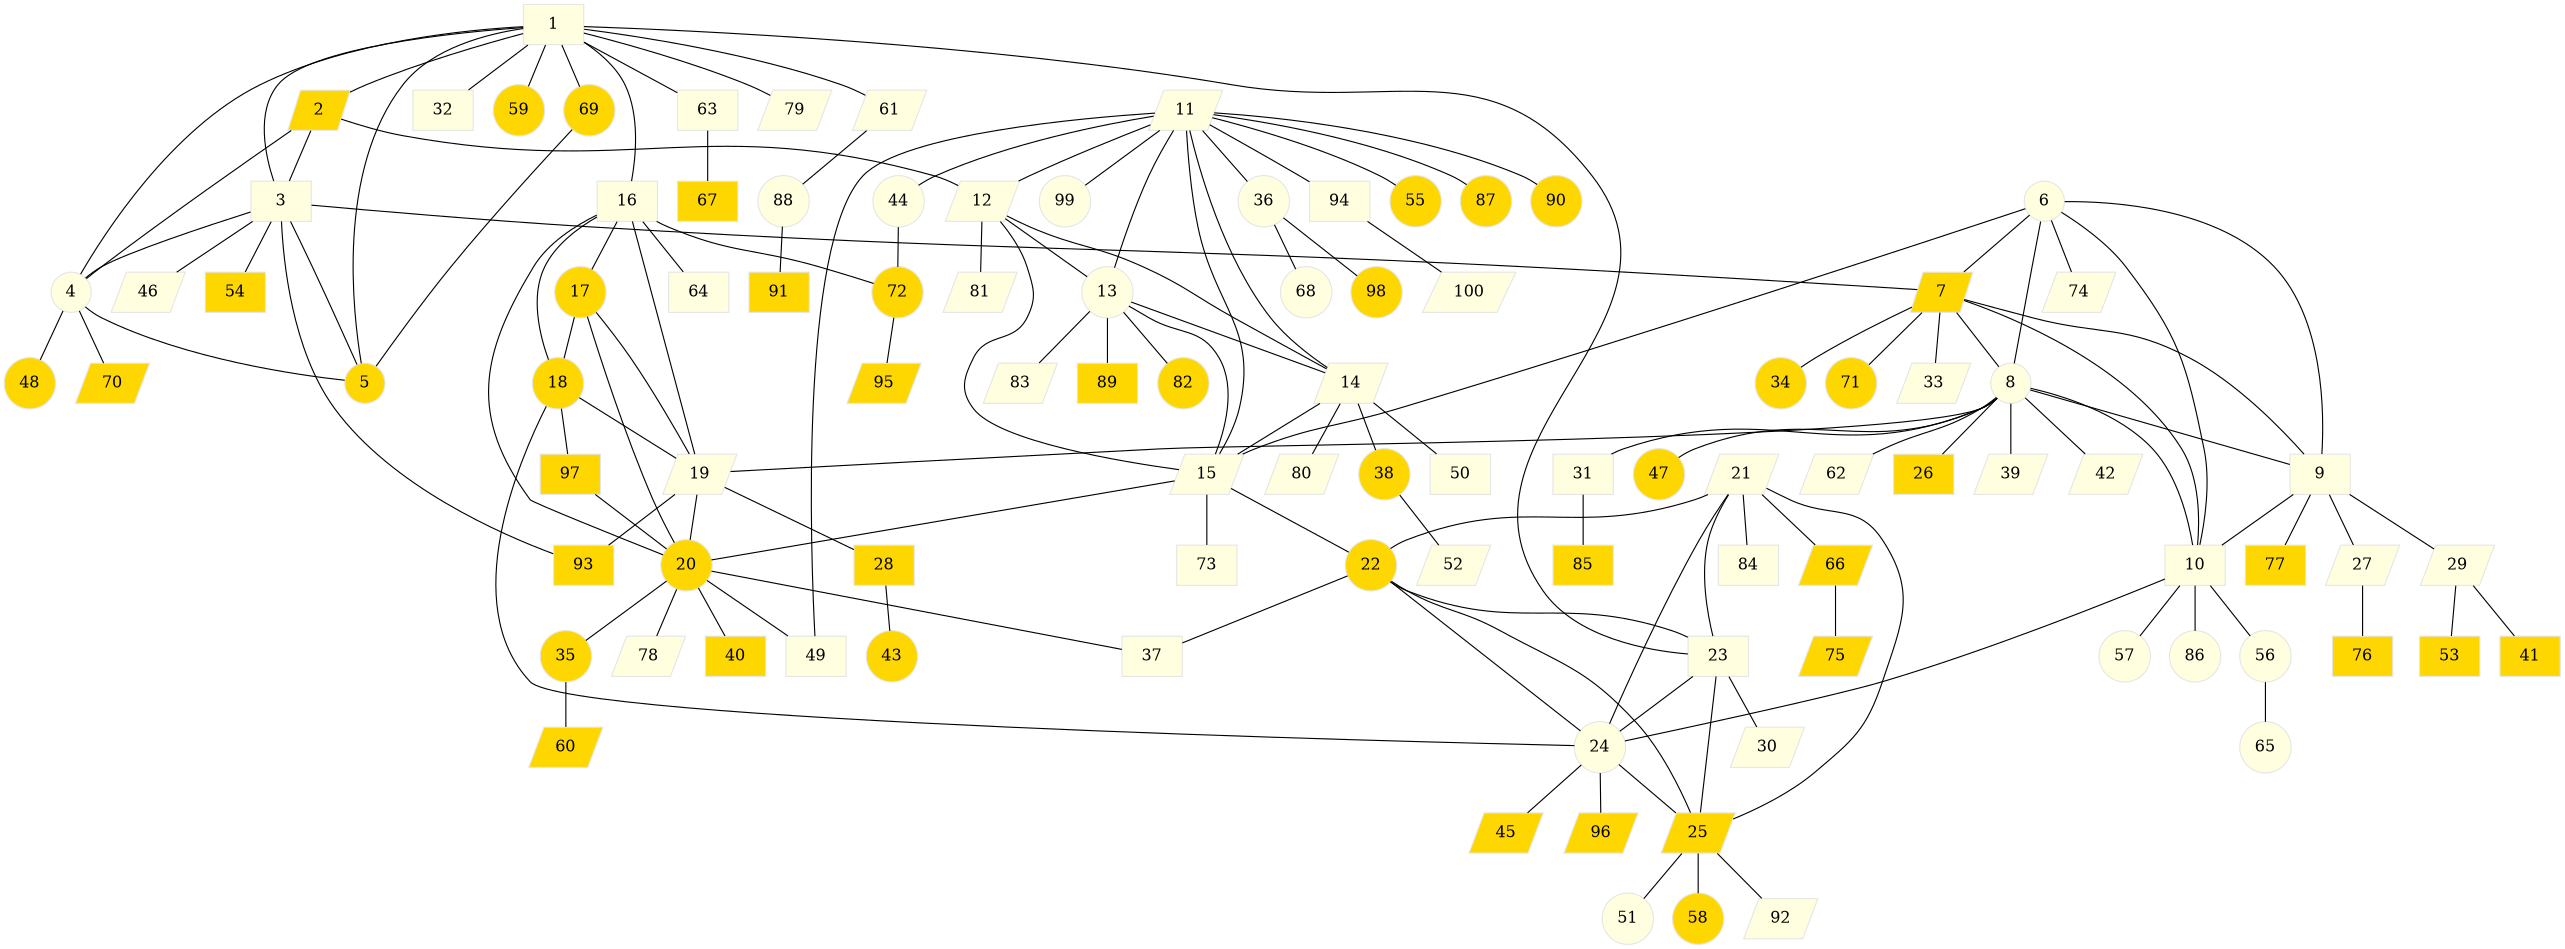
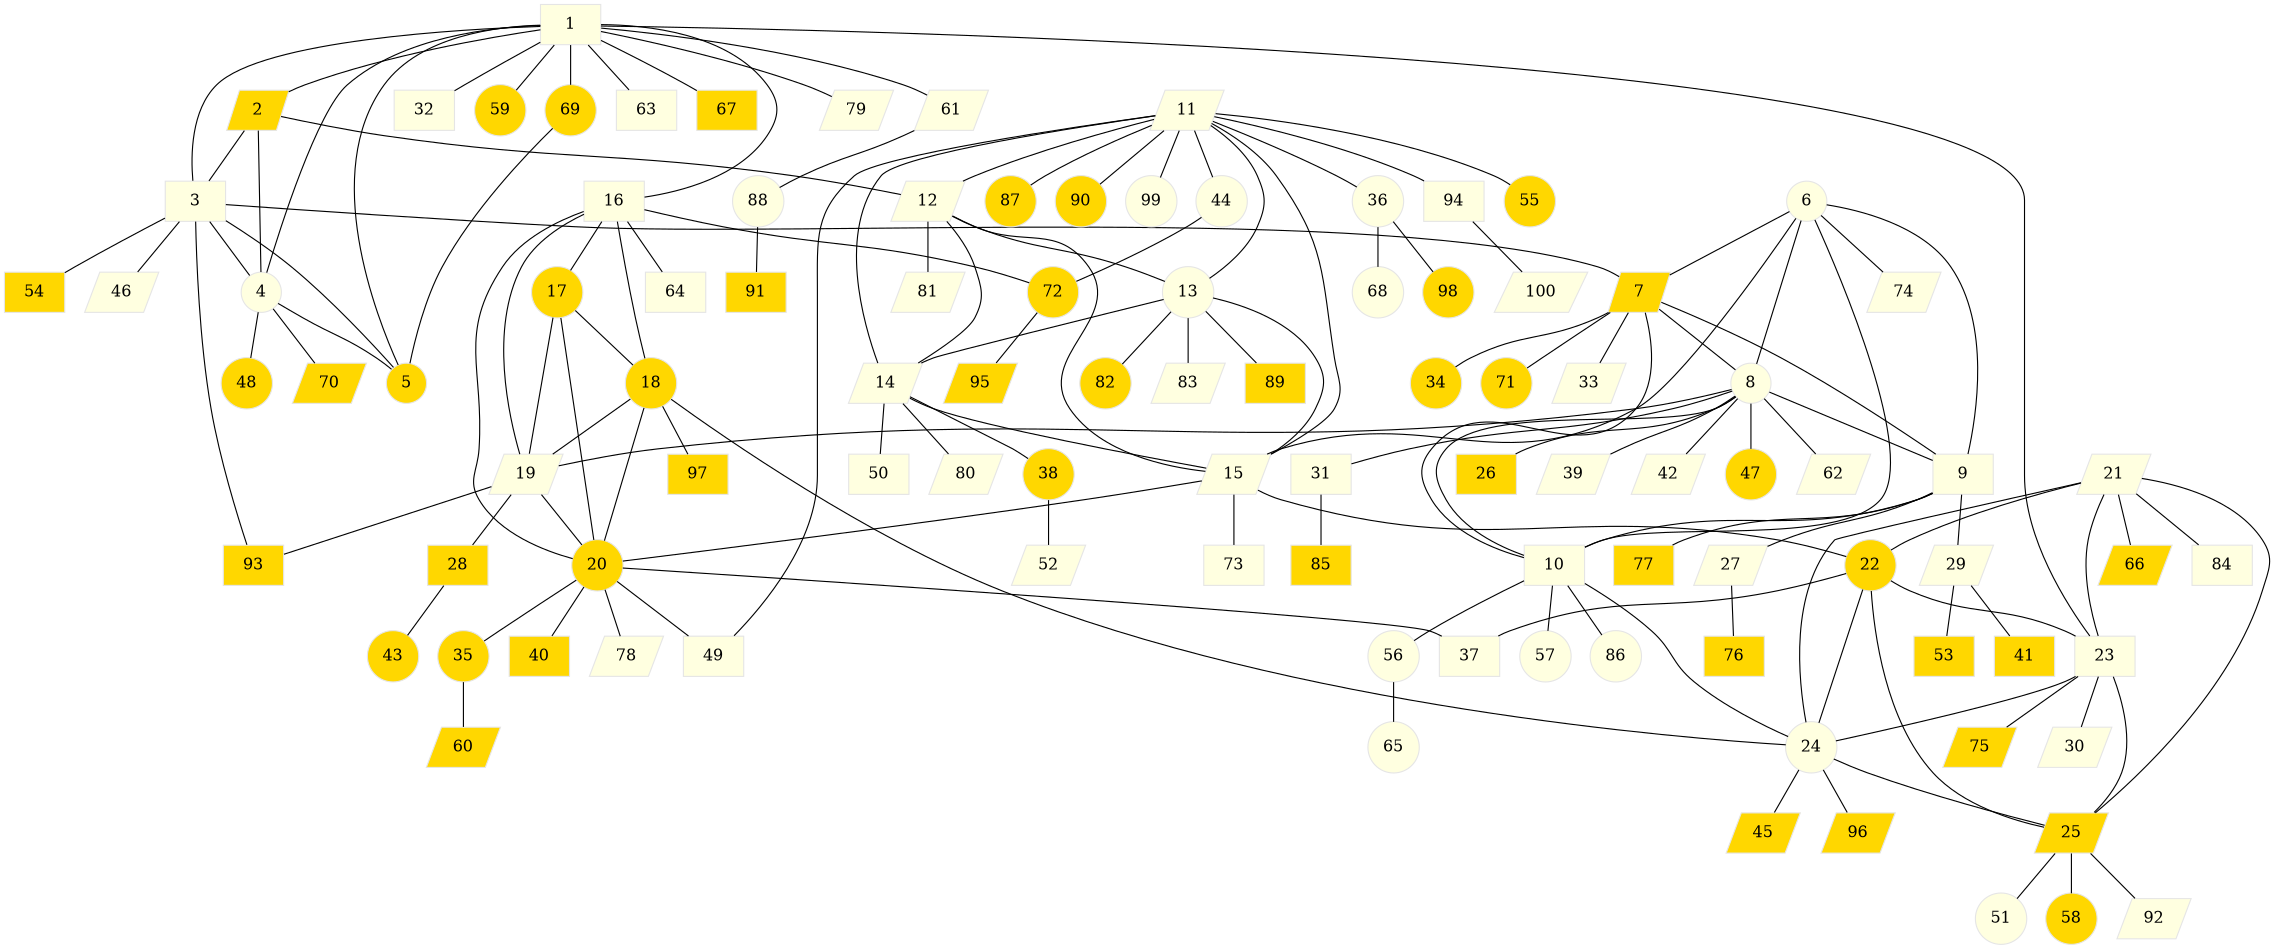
(708, 156) -> (649, 65)
(629, 520) -> (624, 474)
(1835, 611) -> (2042, 702)
